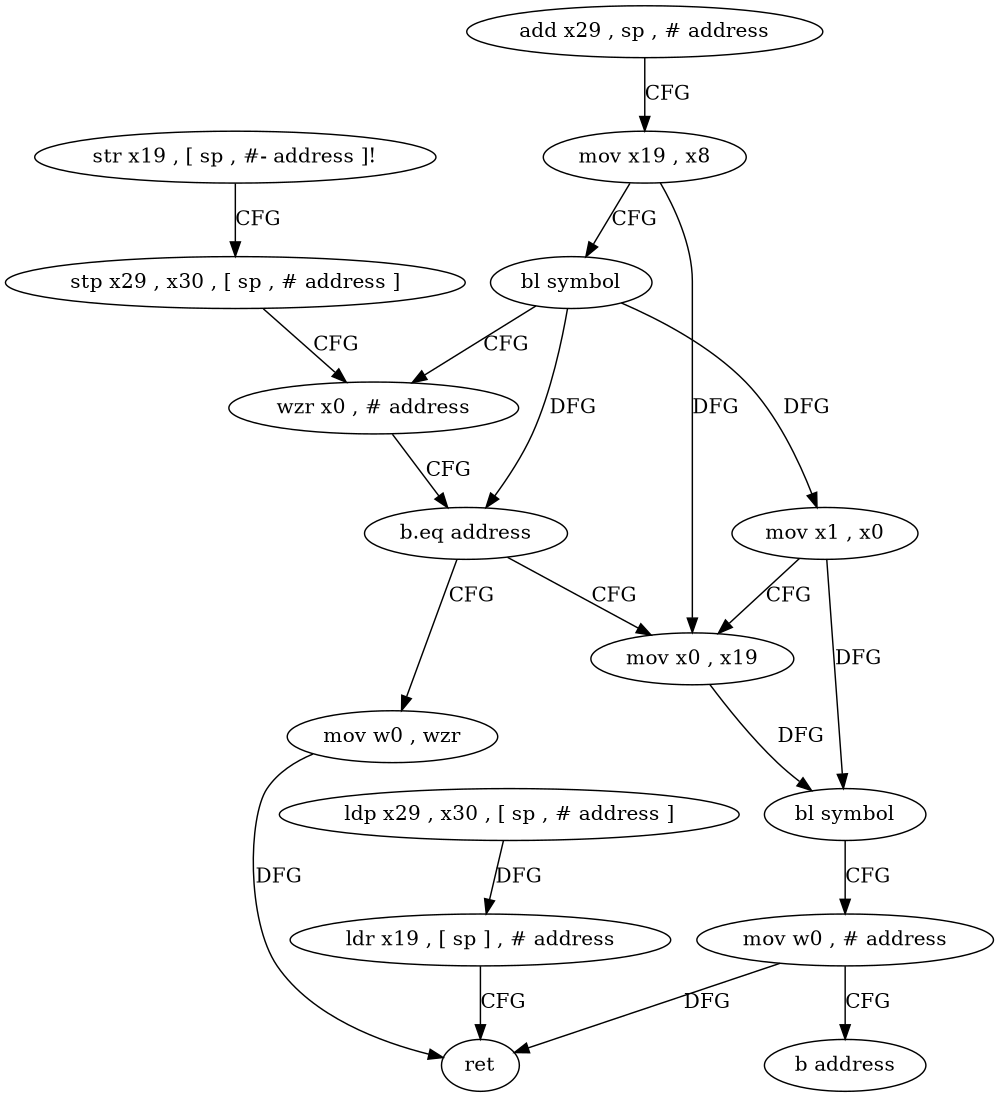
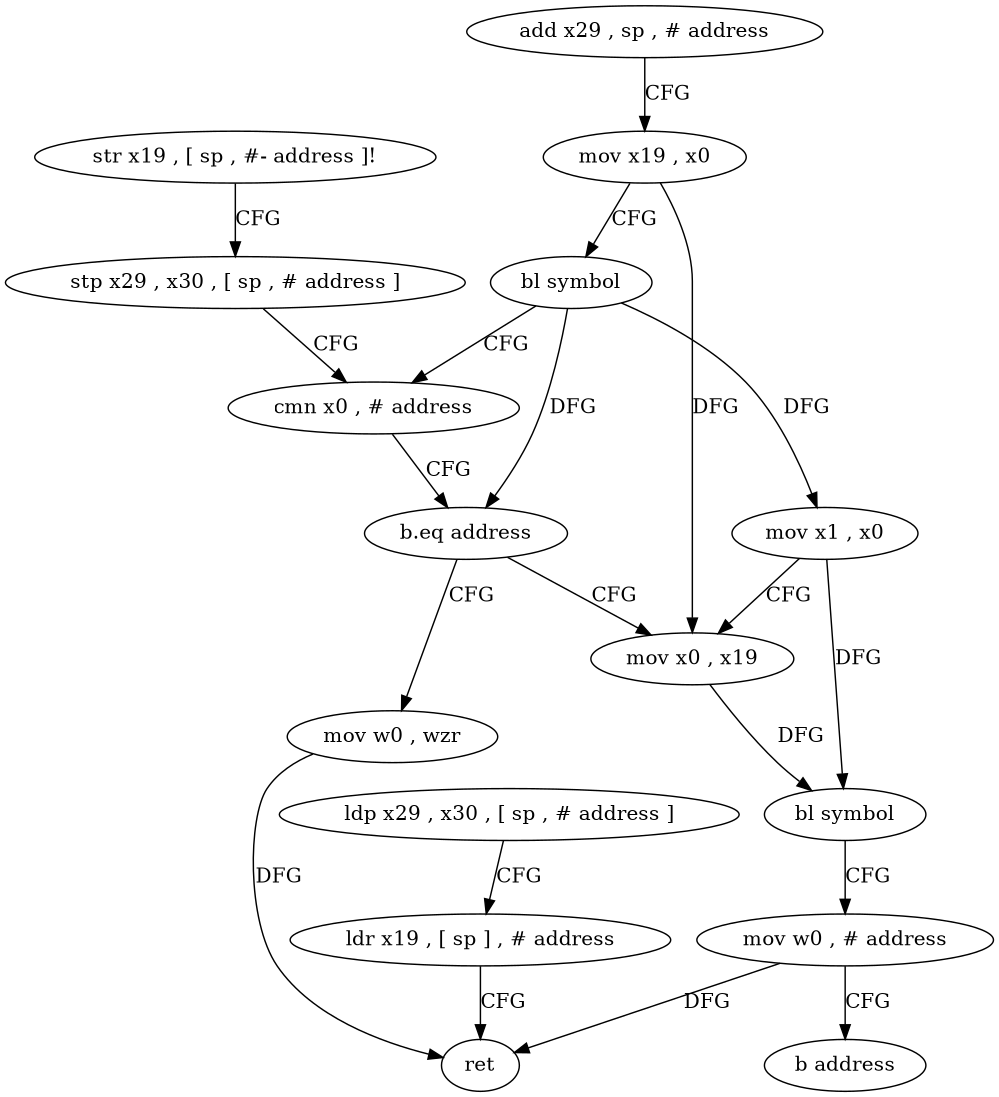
(645, 157) -> (645, 157)
(374, 408) -> (374, 408)
(519, 877) -> (519, 877)
